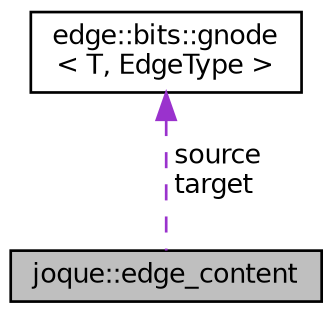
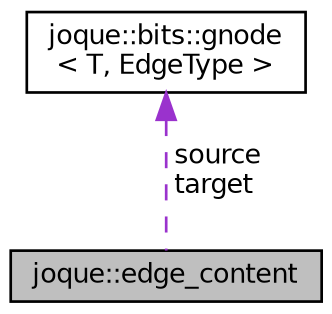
(166, 52) -> (166, 52)
